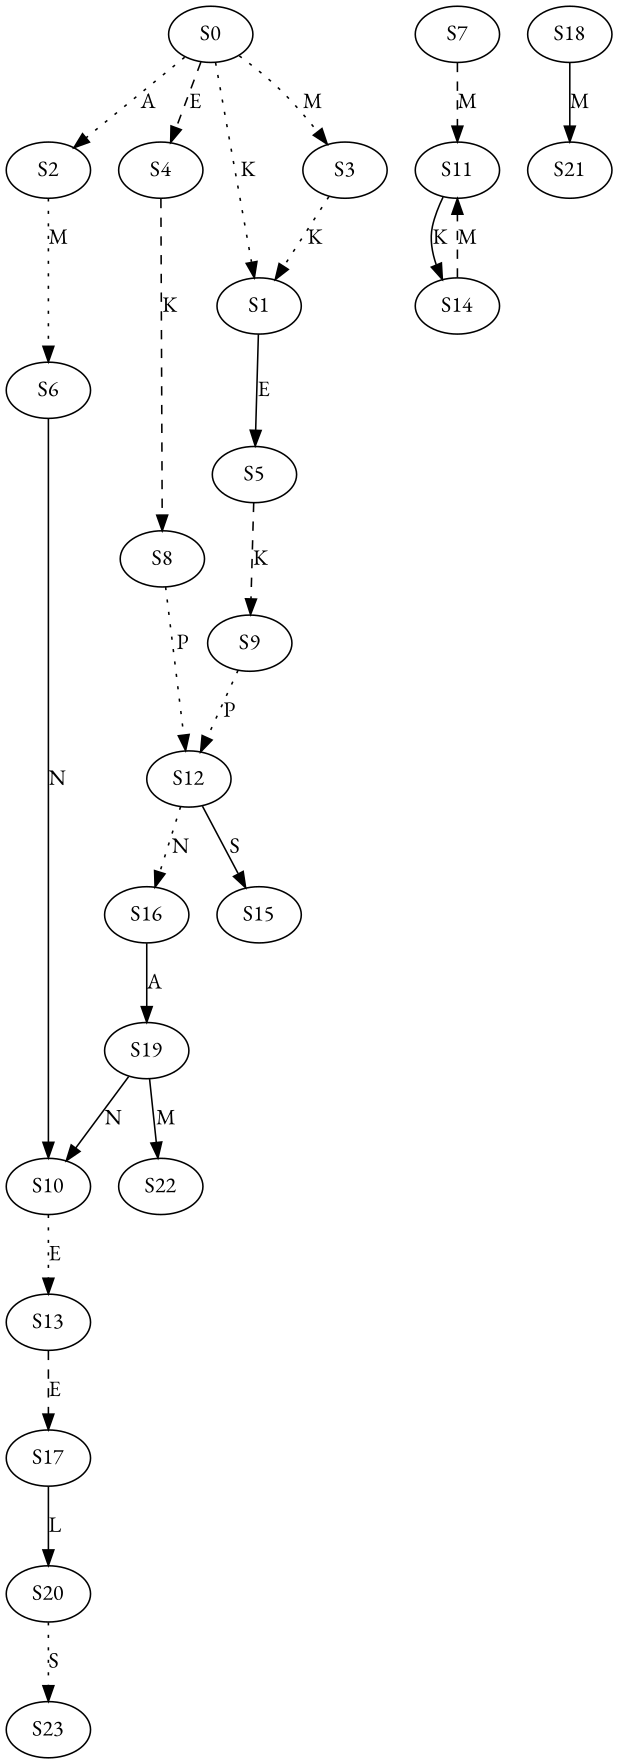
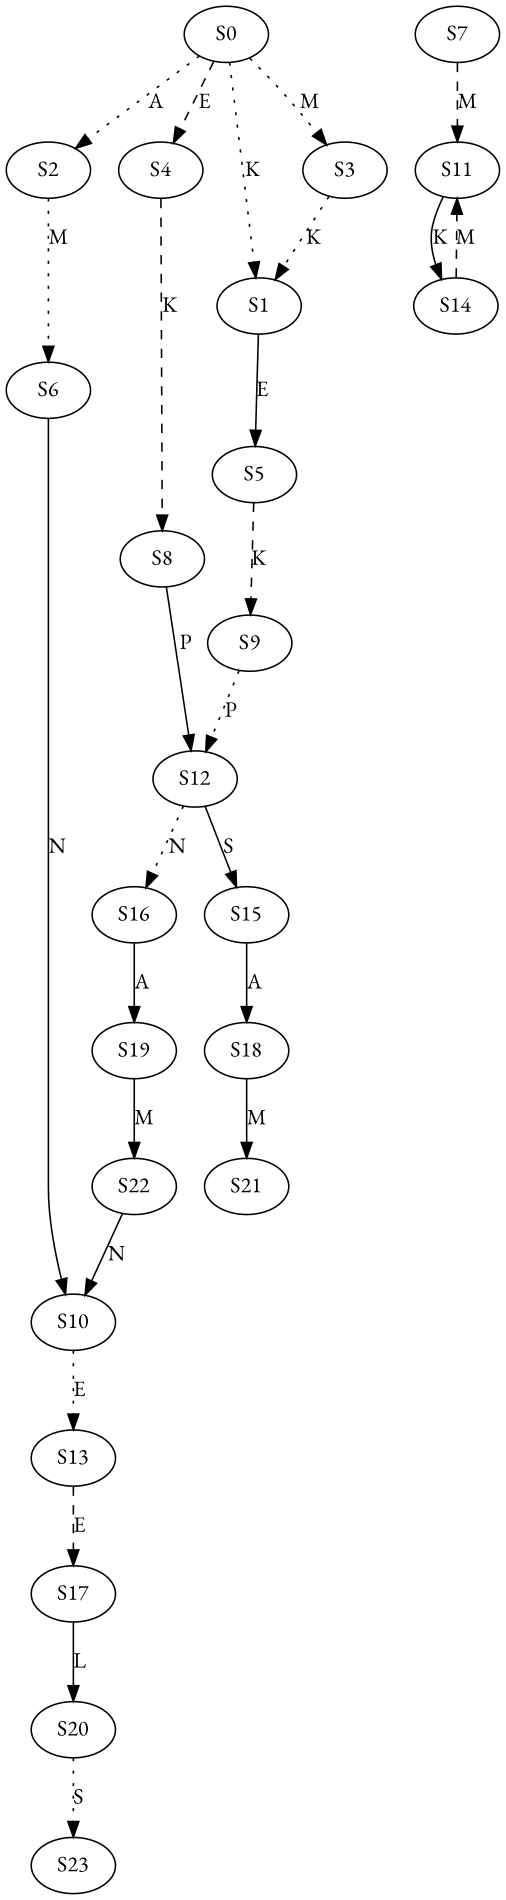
(175, 661) -> (178, 661)
none -> (247, 975)
(102, 1112) -> (107, 1247)
